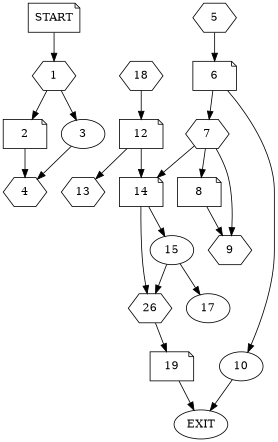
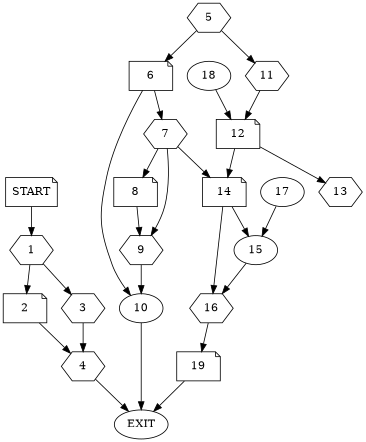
(141, 76) -> (209, 76)
none -> (267, 76)
(83, 134) -> (83, 308)
none -> (141, 275)
(188, 276) -> (271, 217)
(150, 308) -> (211, 308)
none -> (109, 392)
